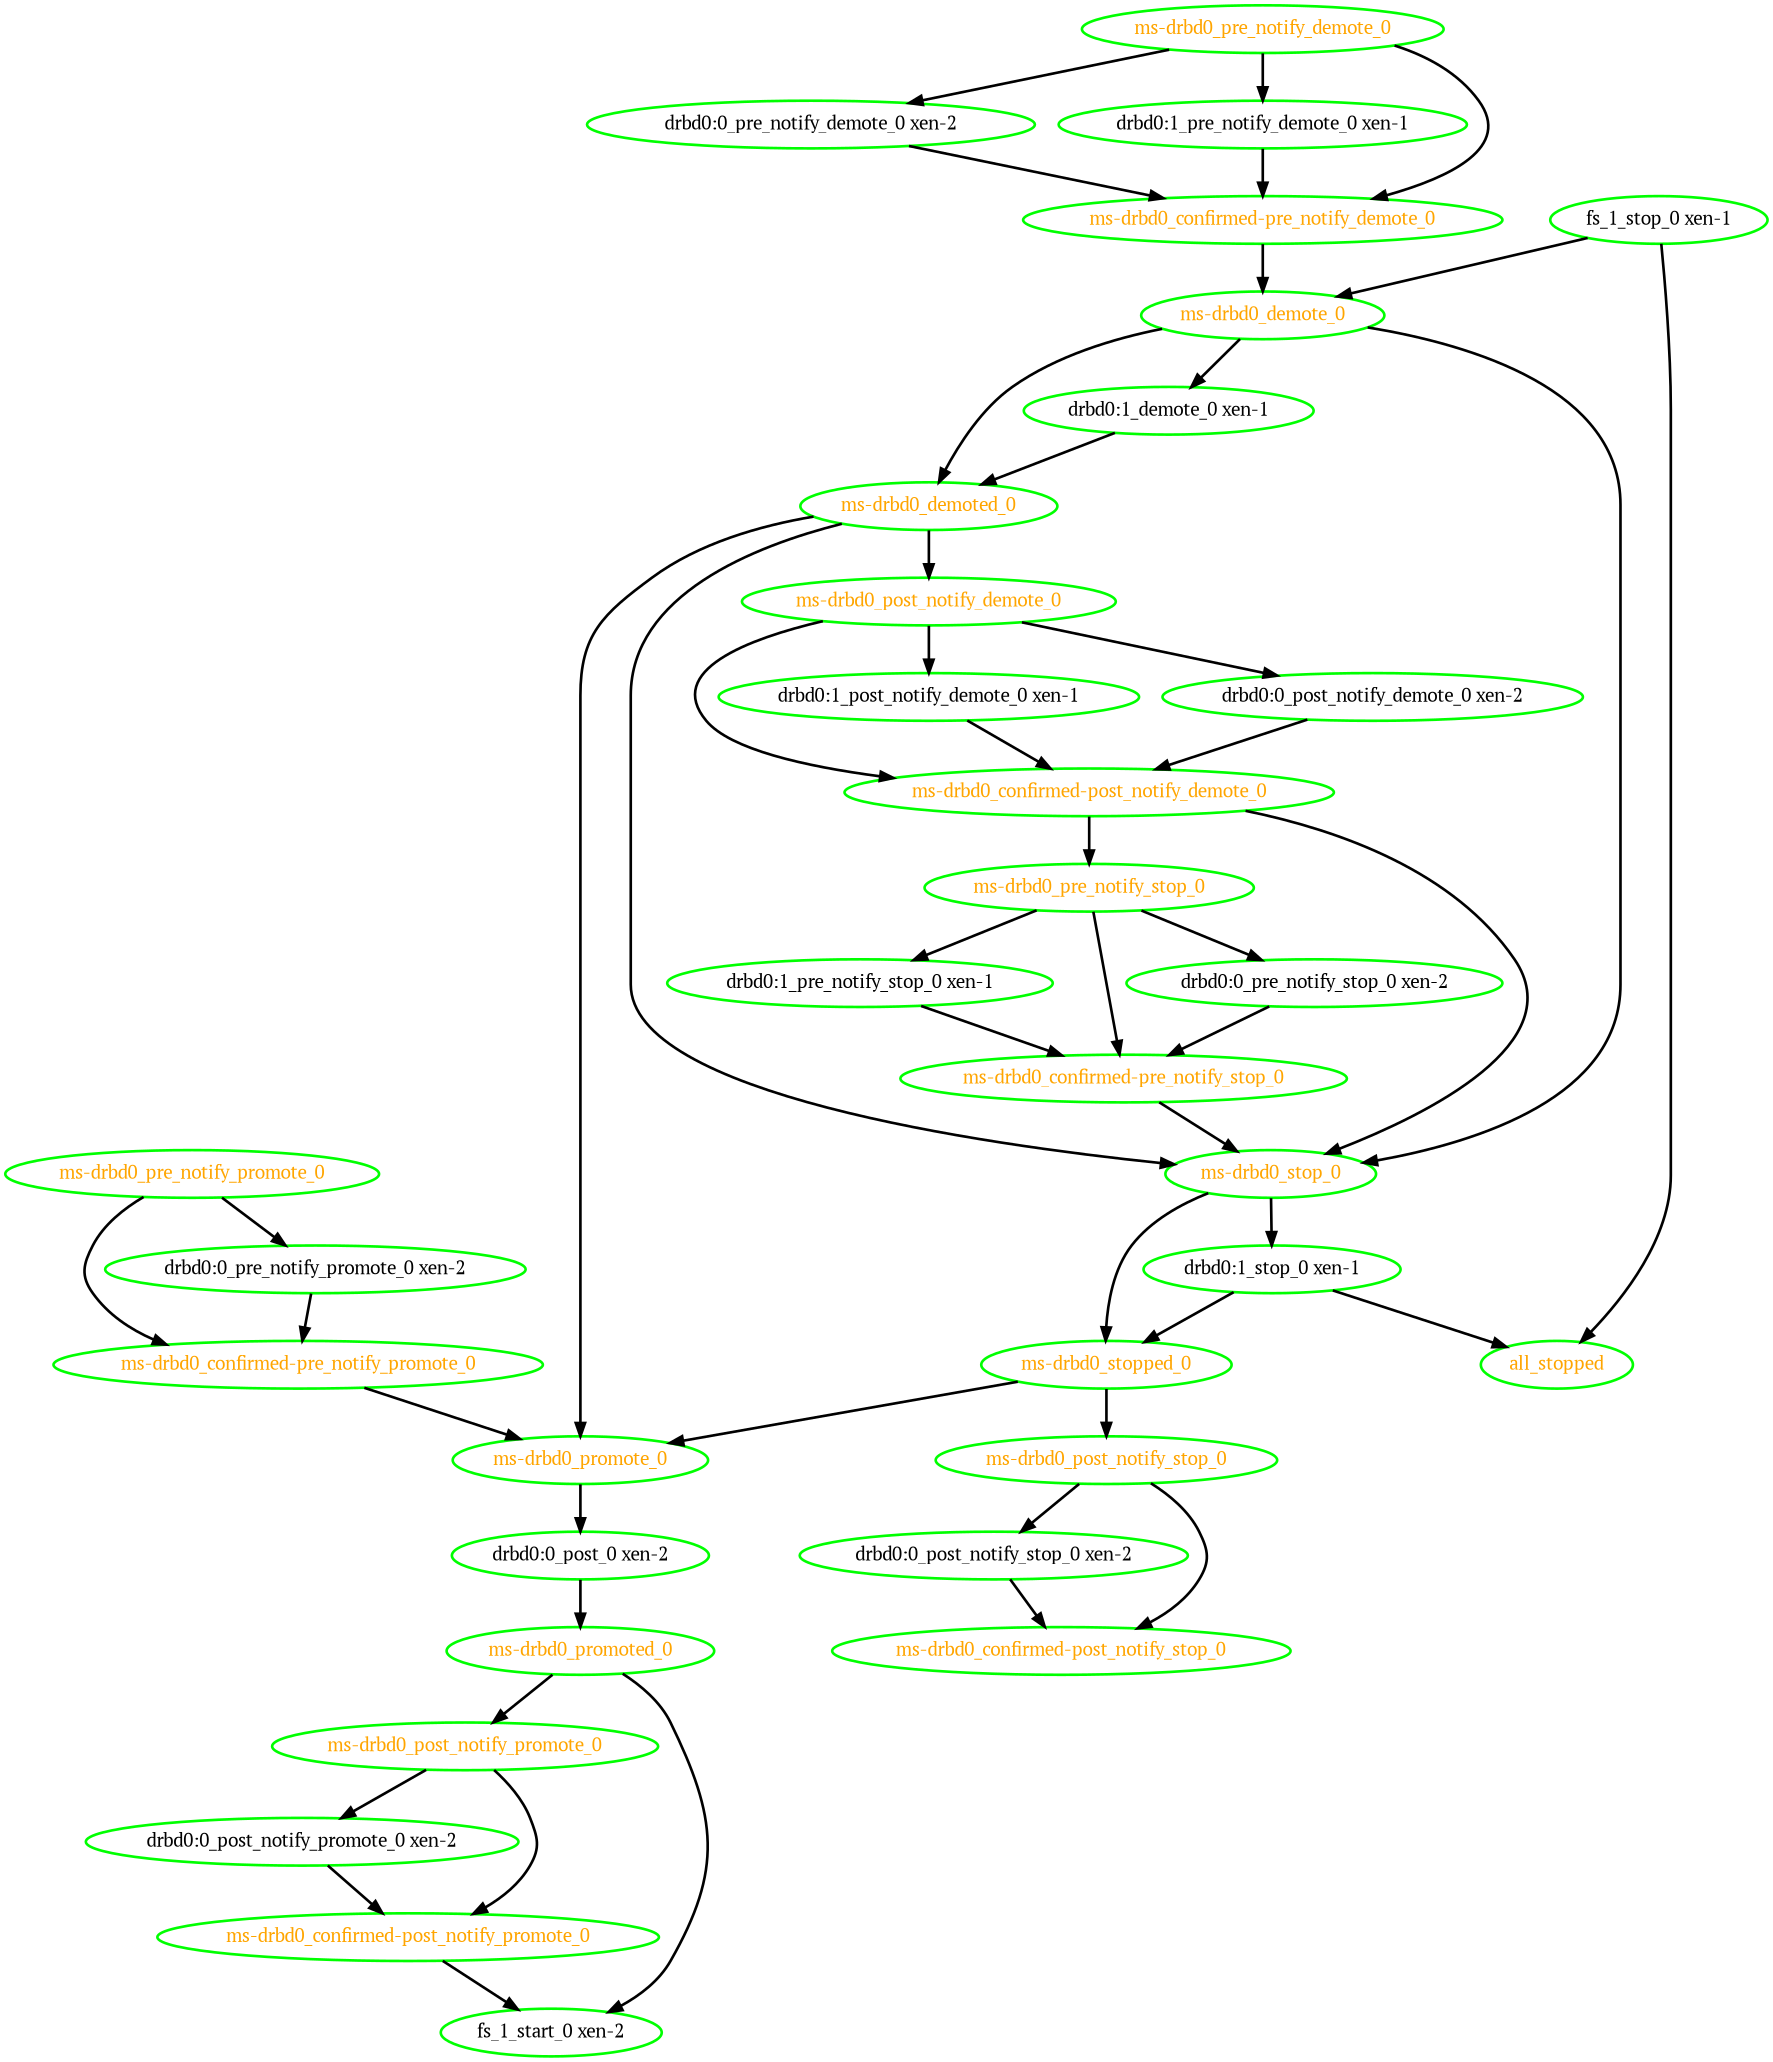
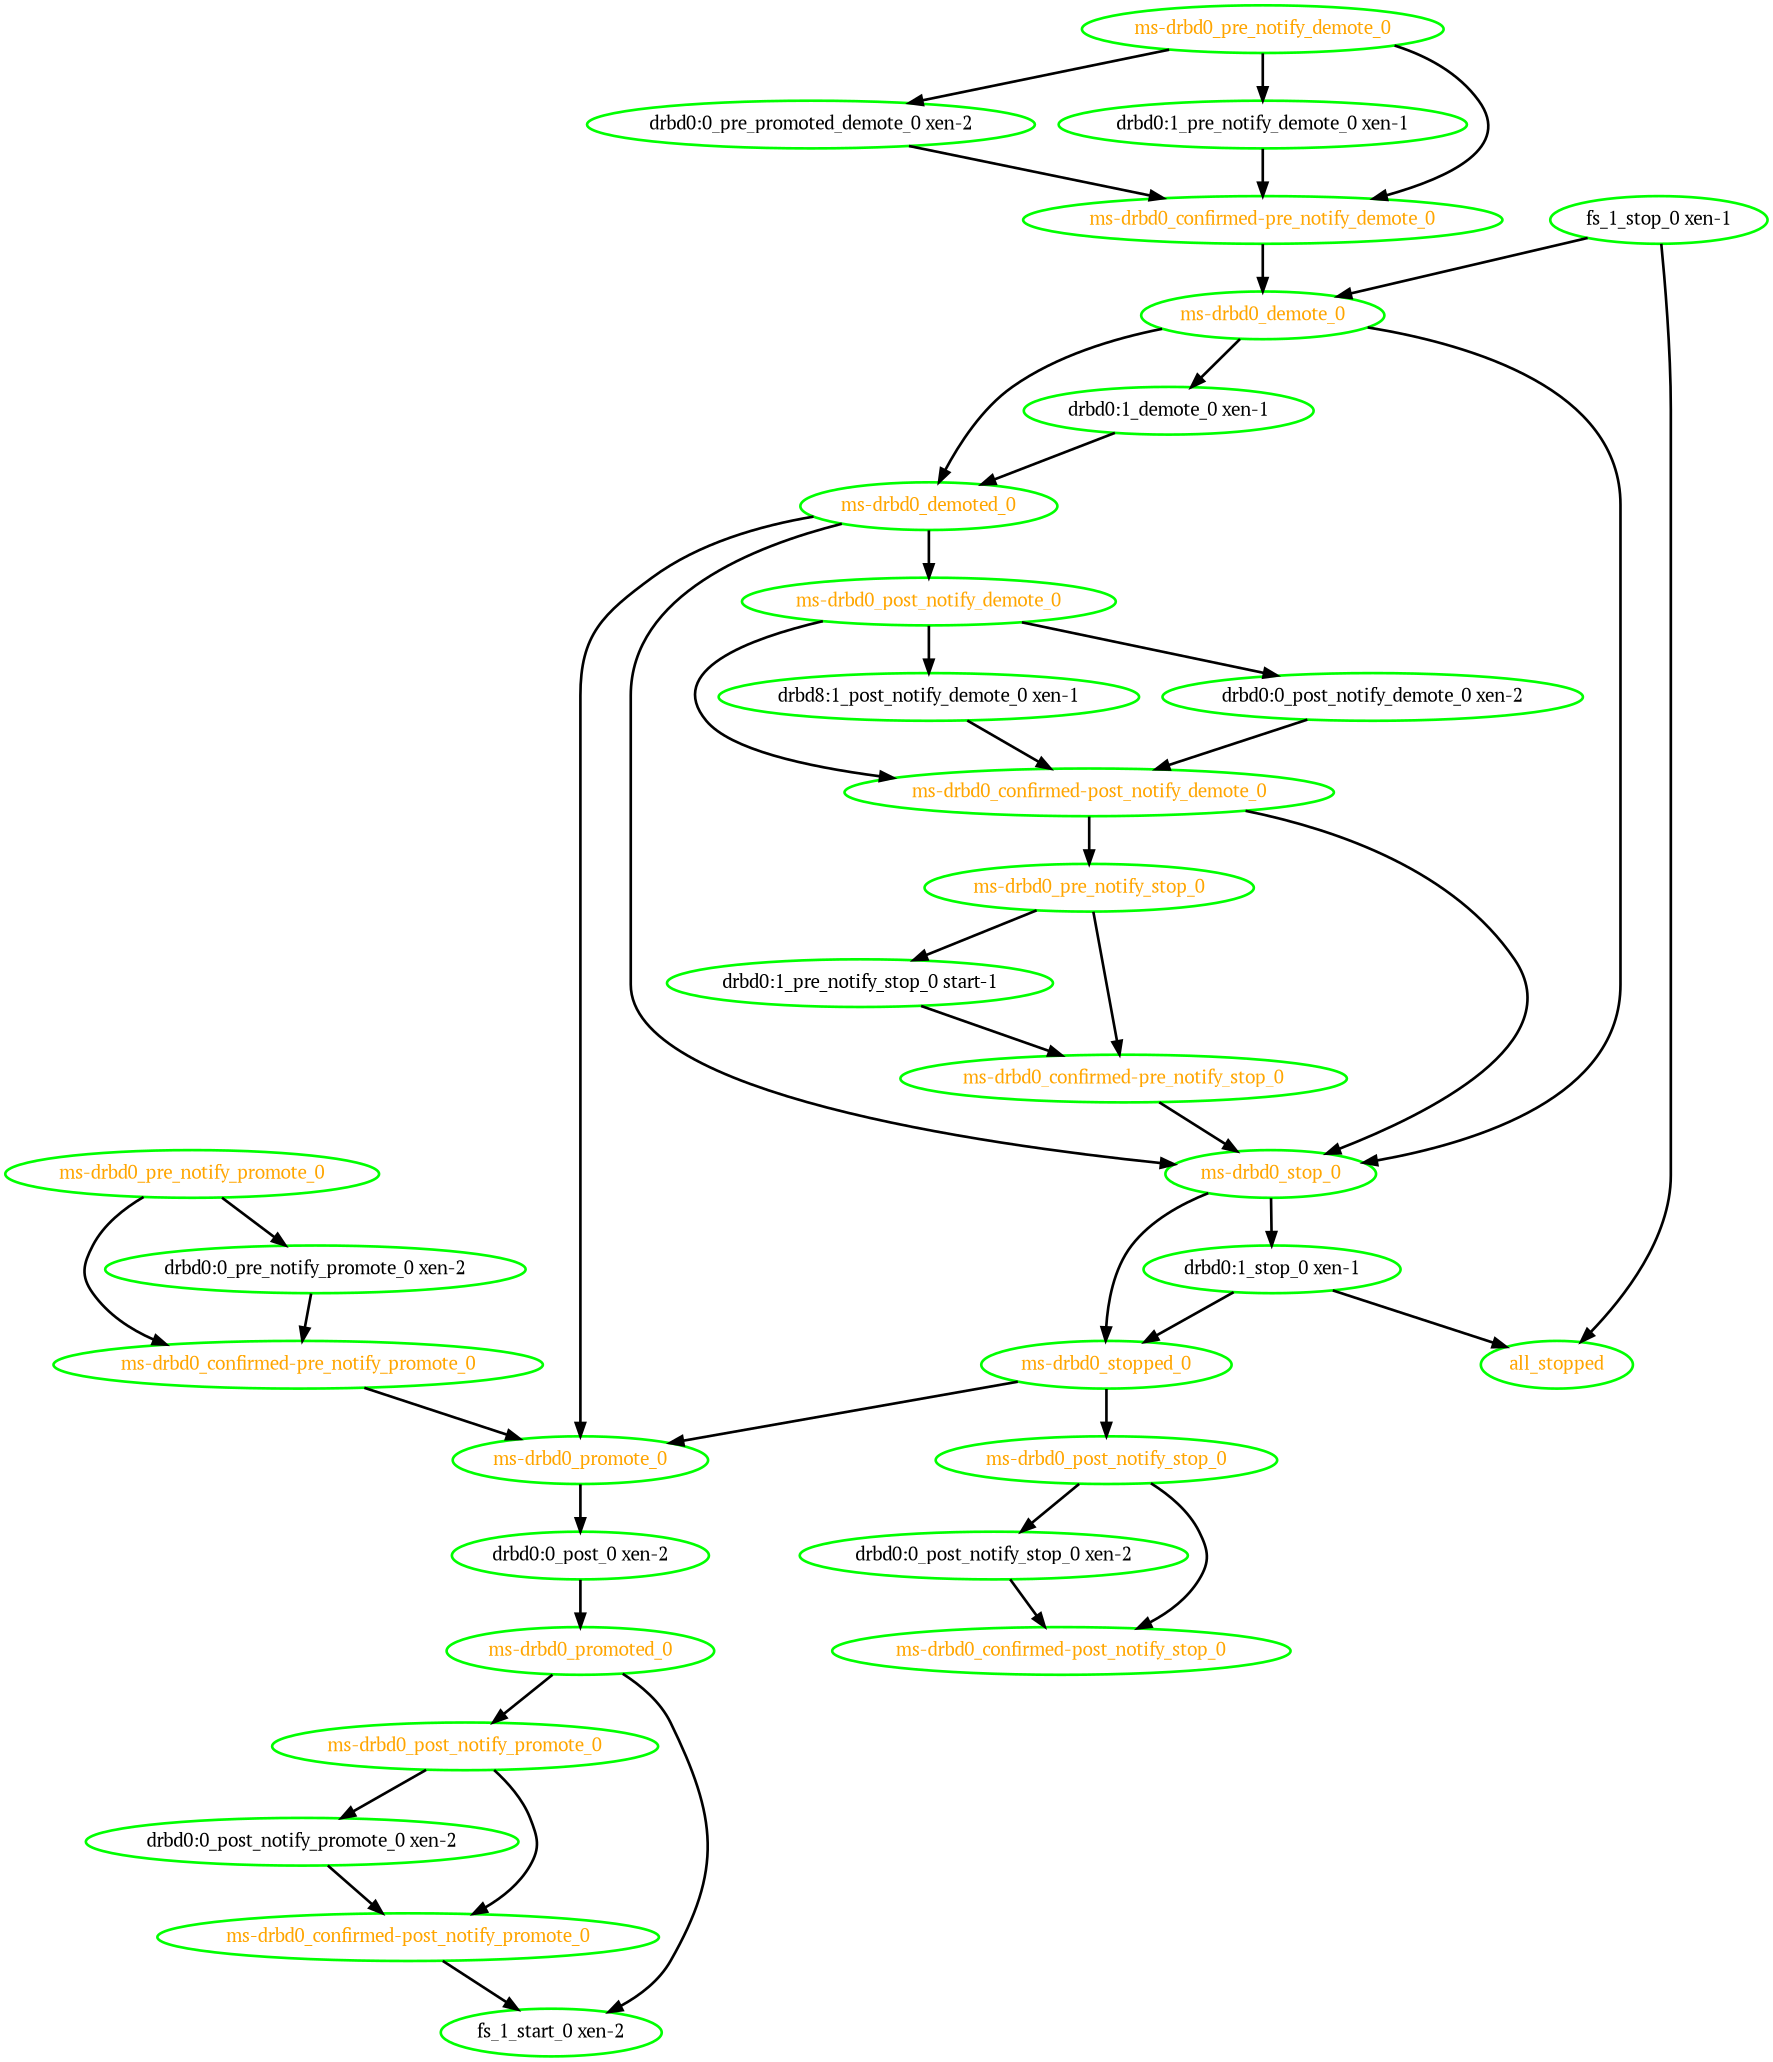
(811, 125) -> (811, 125)
(929, 697) -> (929, 697)
(860, 983) -> (860, 983)
(1314, 983) -> none
